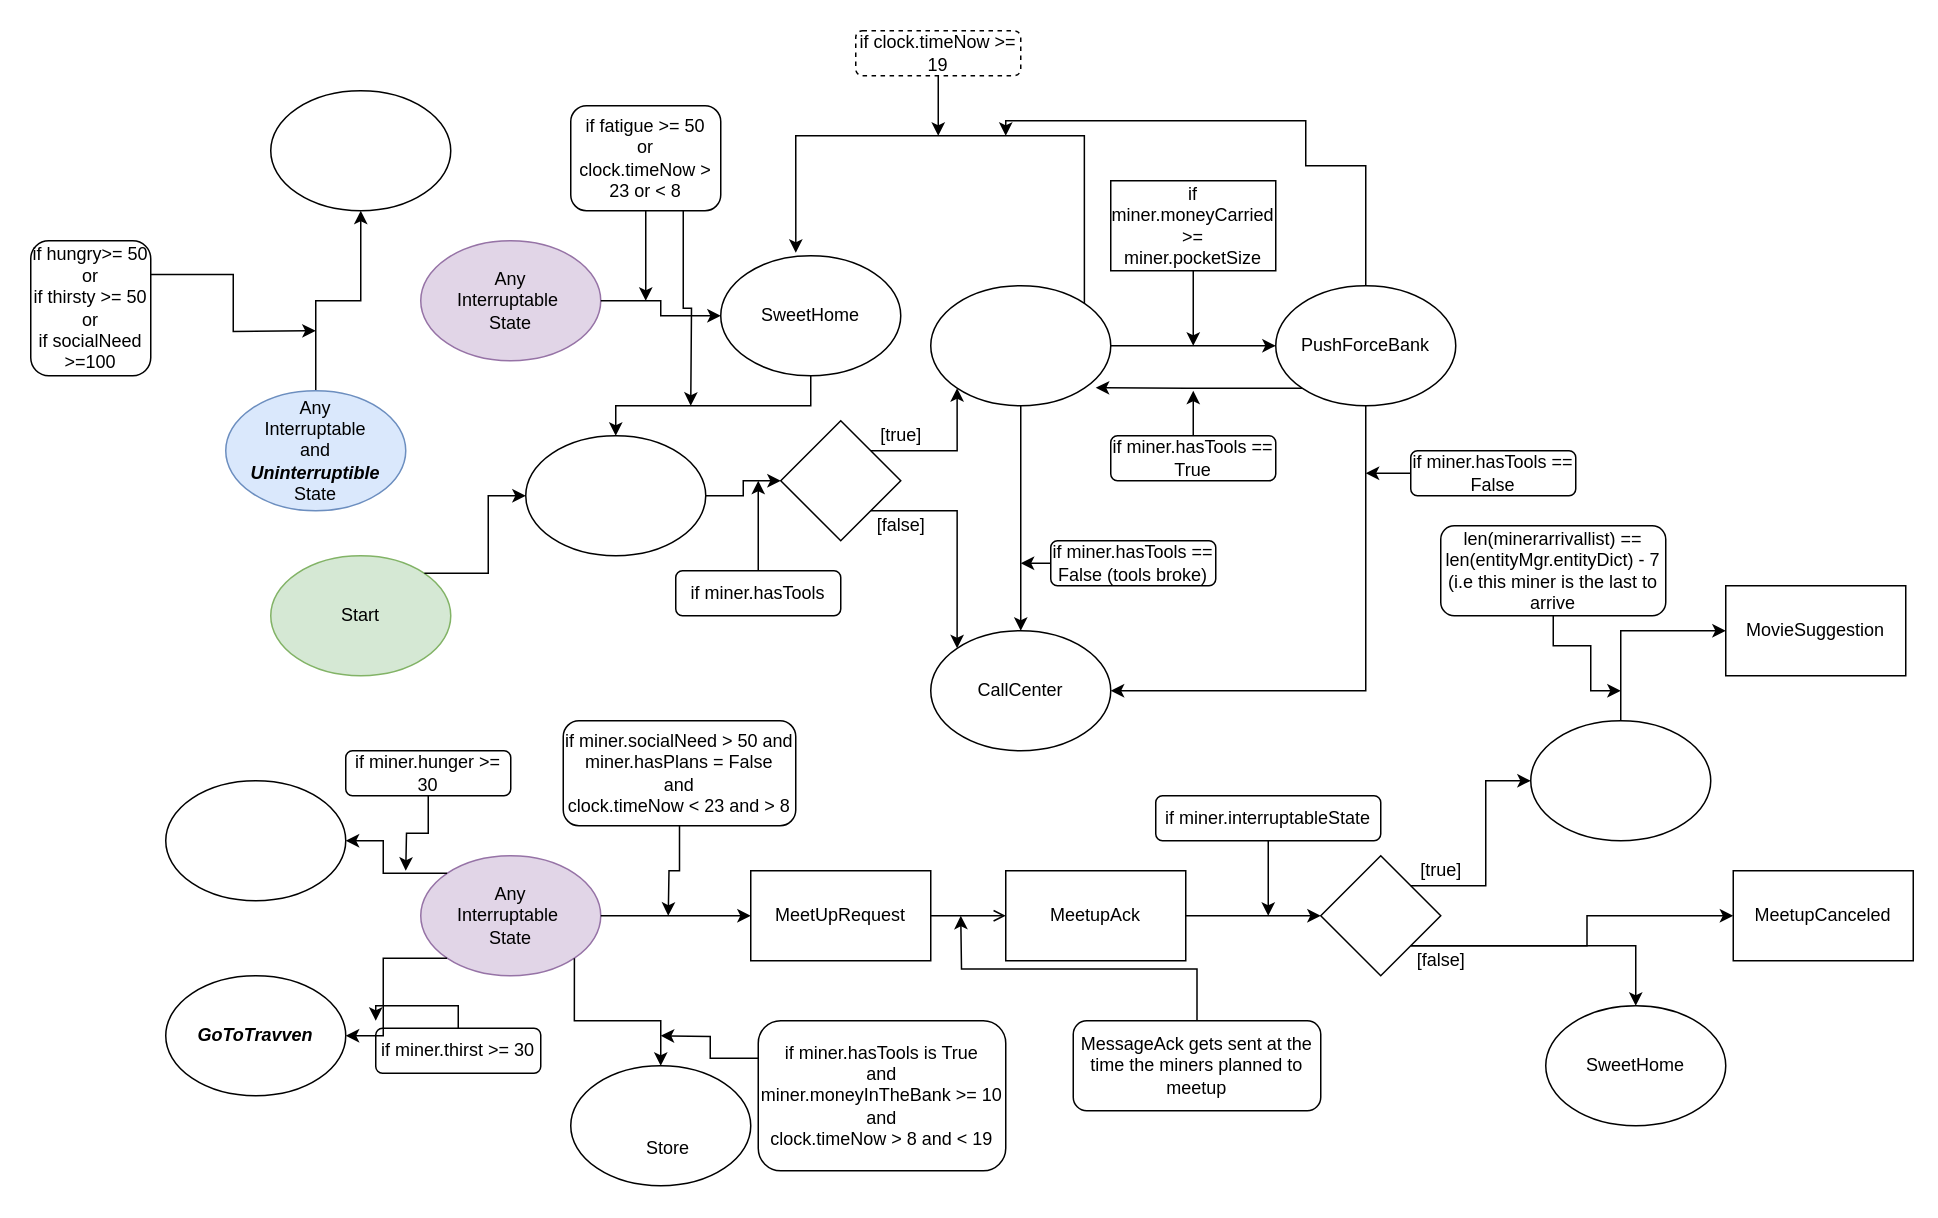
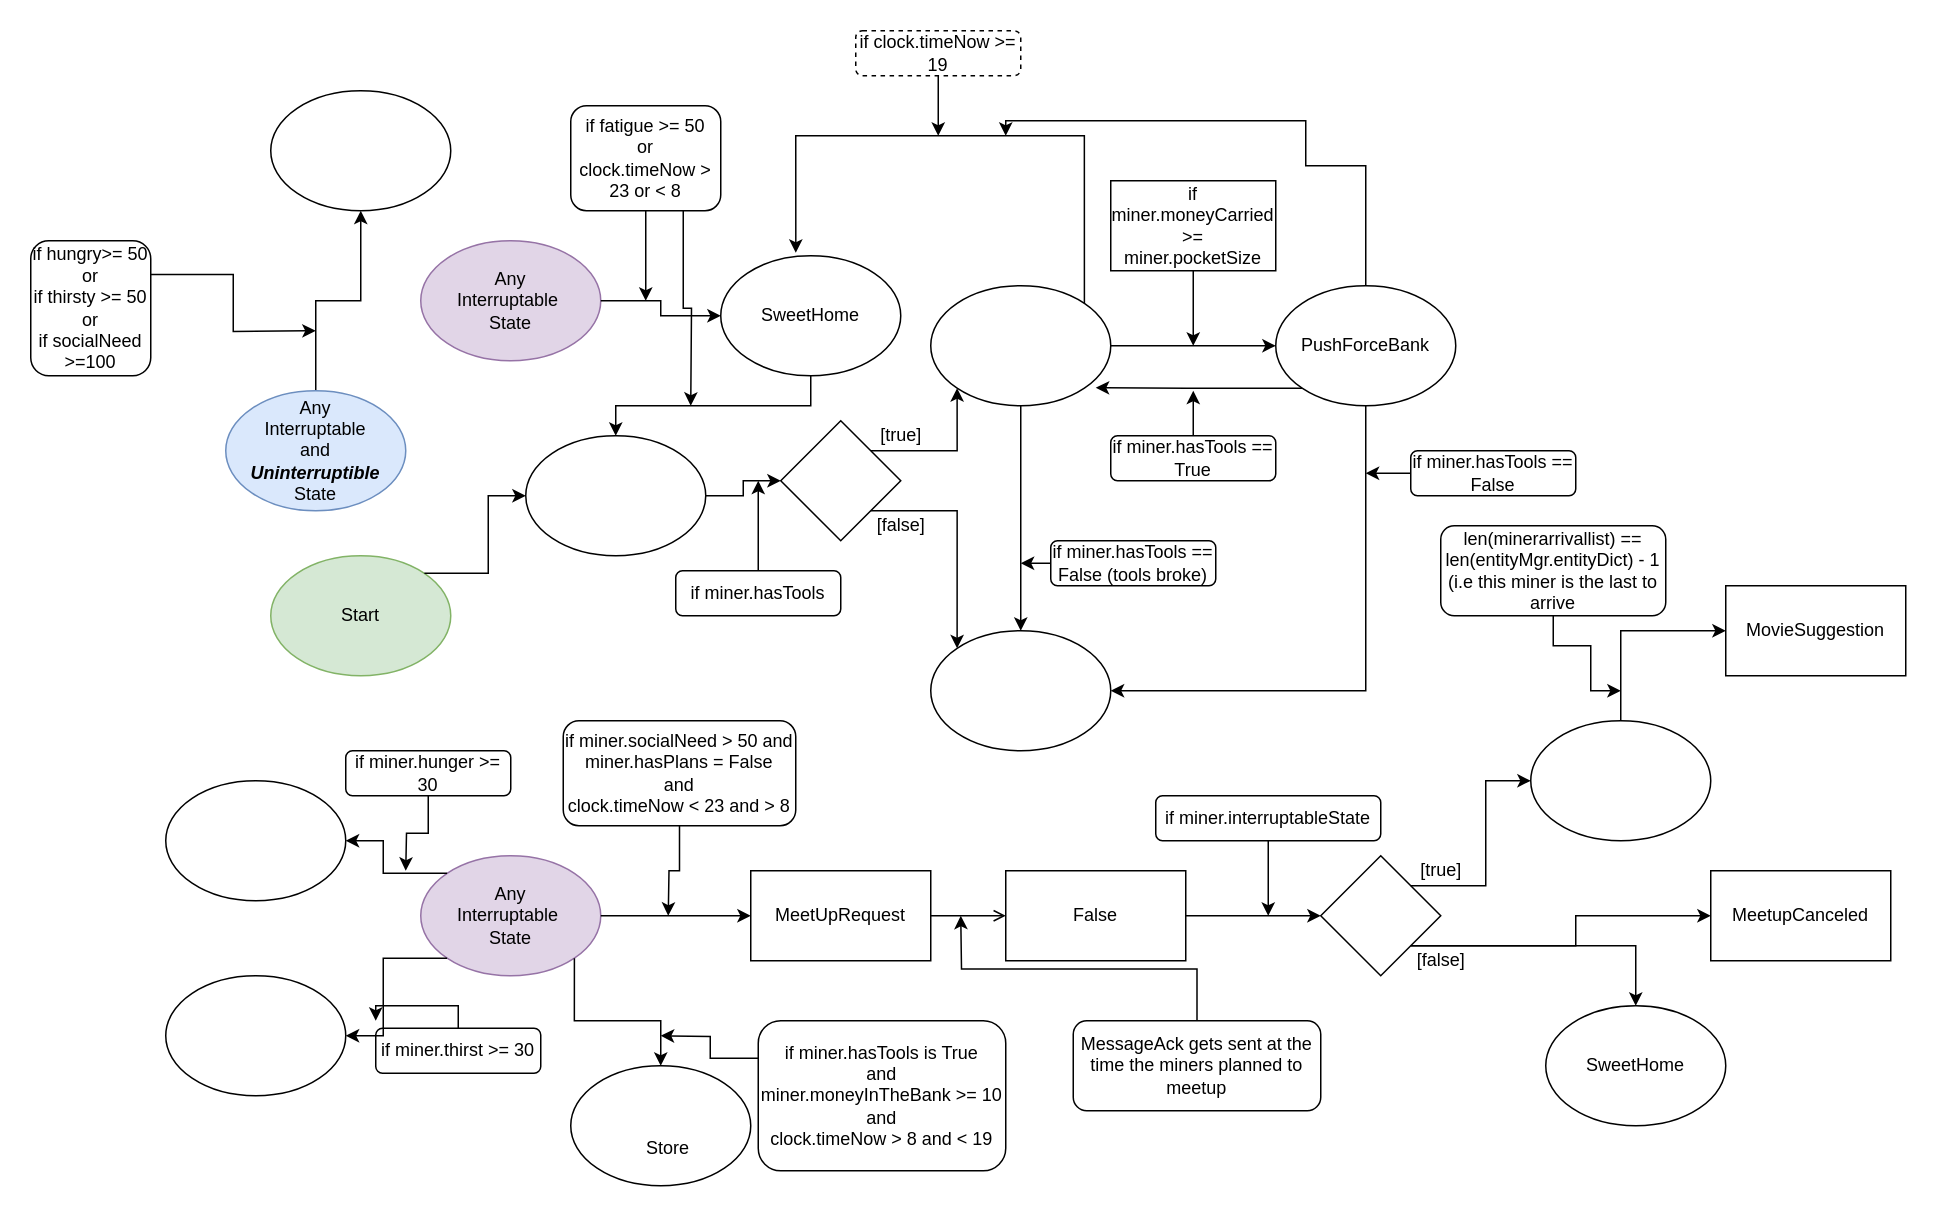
(1553, 571) -> (1553, 571)
(1021, 691) -> none
(1096, 916) -> (1096, 916)
(1823, 916) -> (1801, 916)
(256, 1036) -> none
